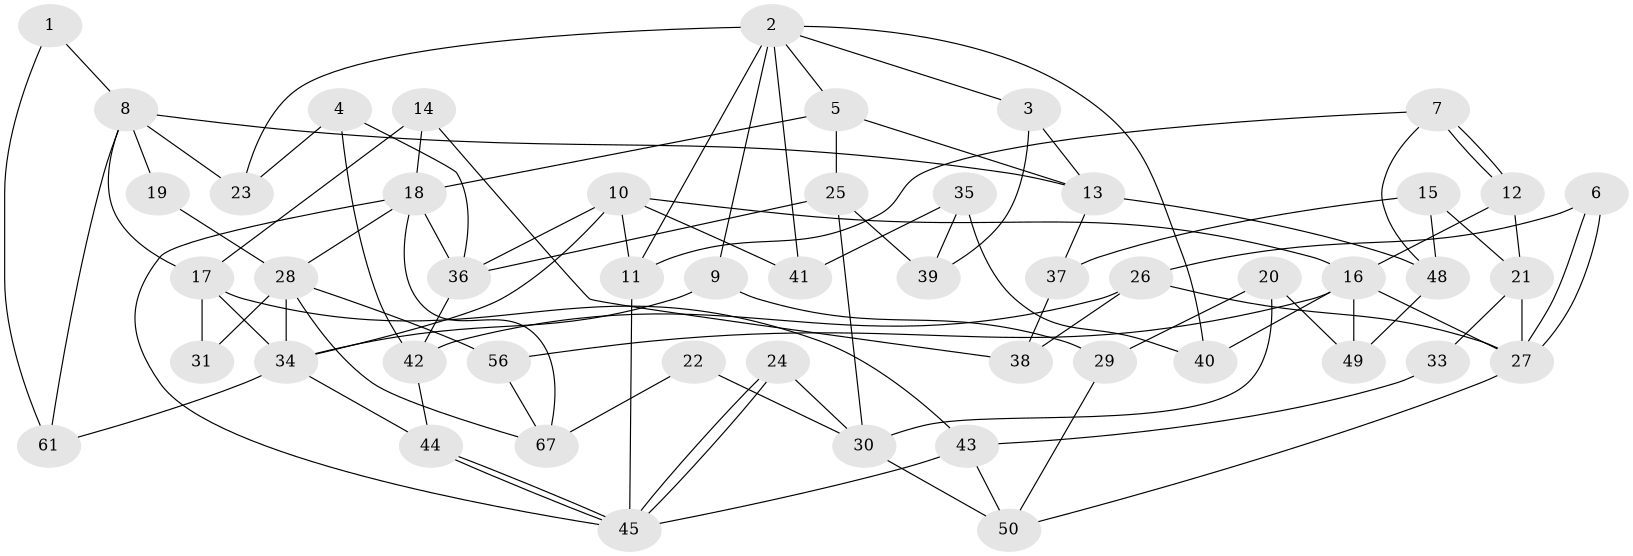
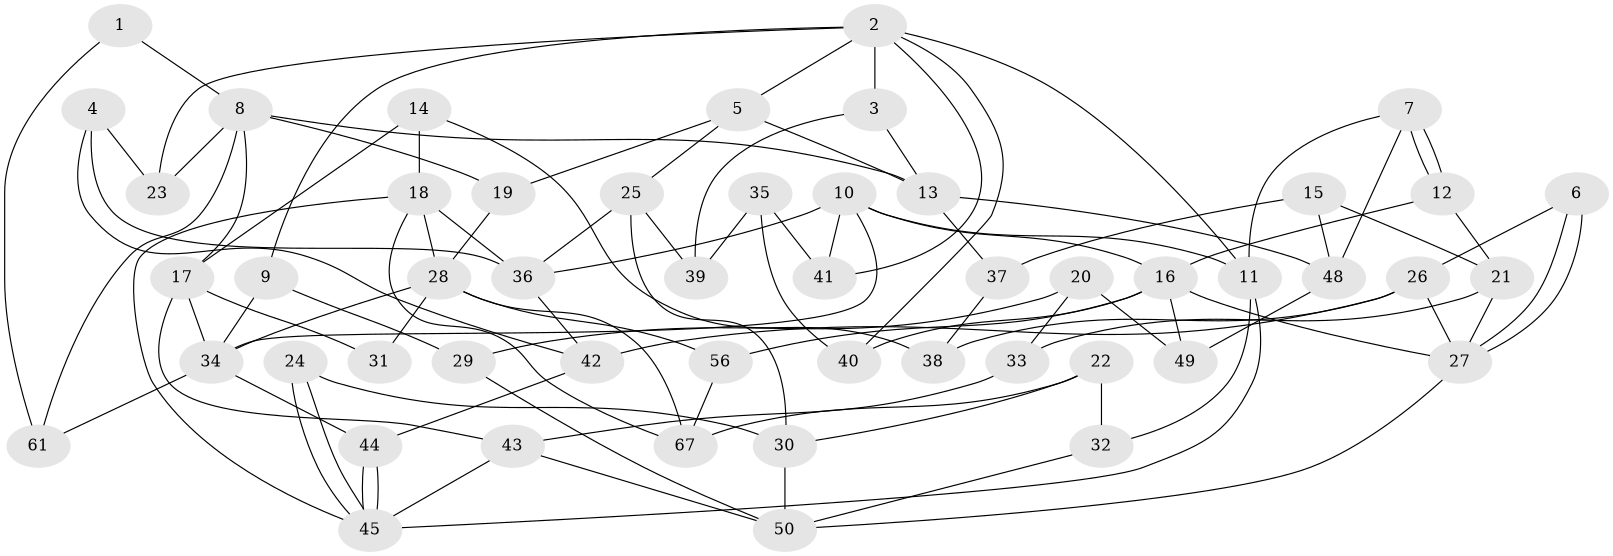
(617, 154) -> (621, 152)
(1116, 415) -> (1049, 320)
none -> (1101, 446)
